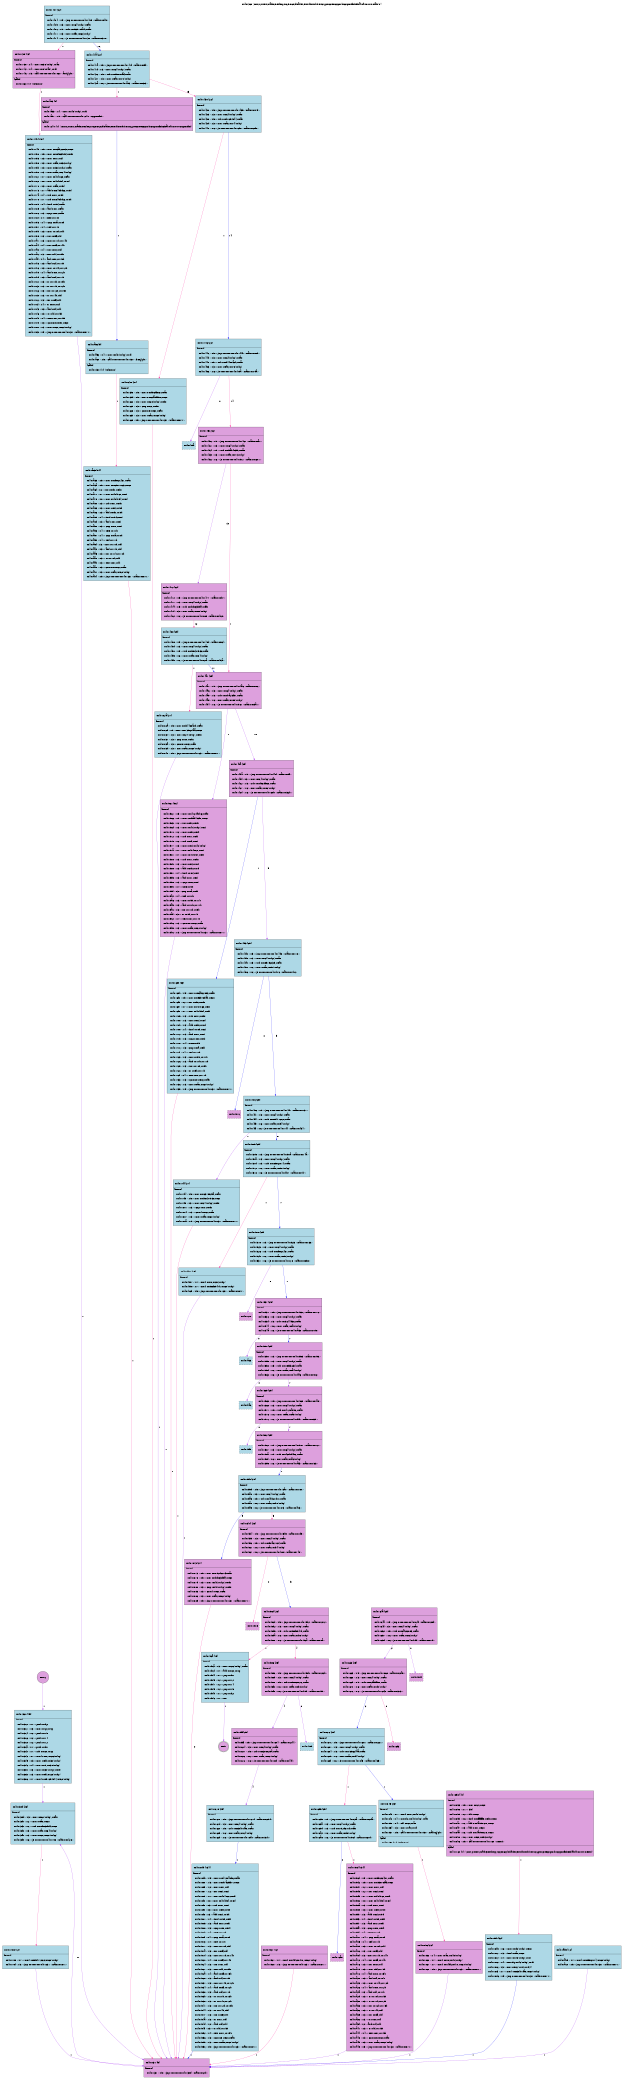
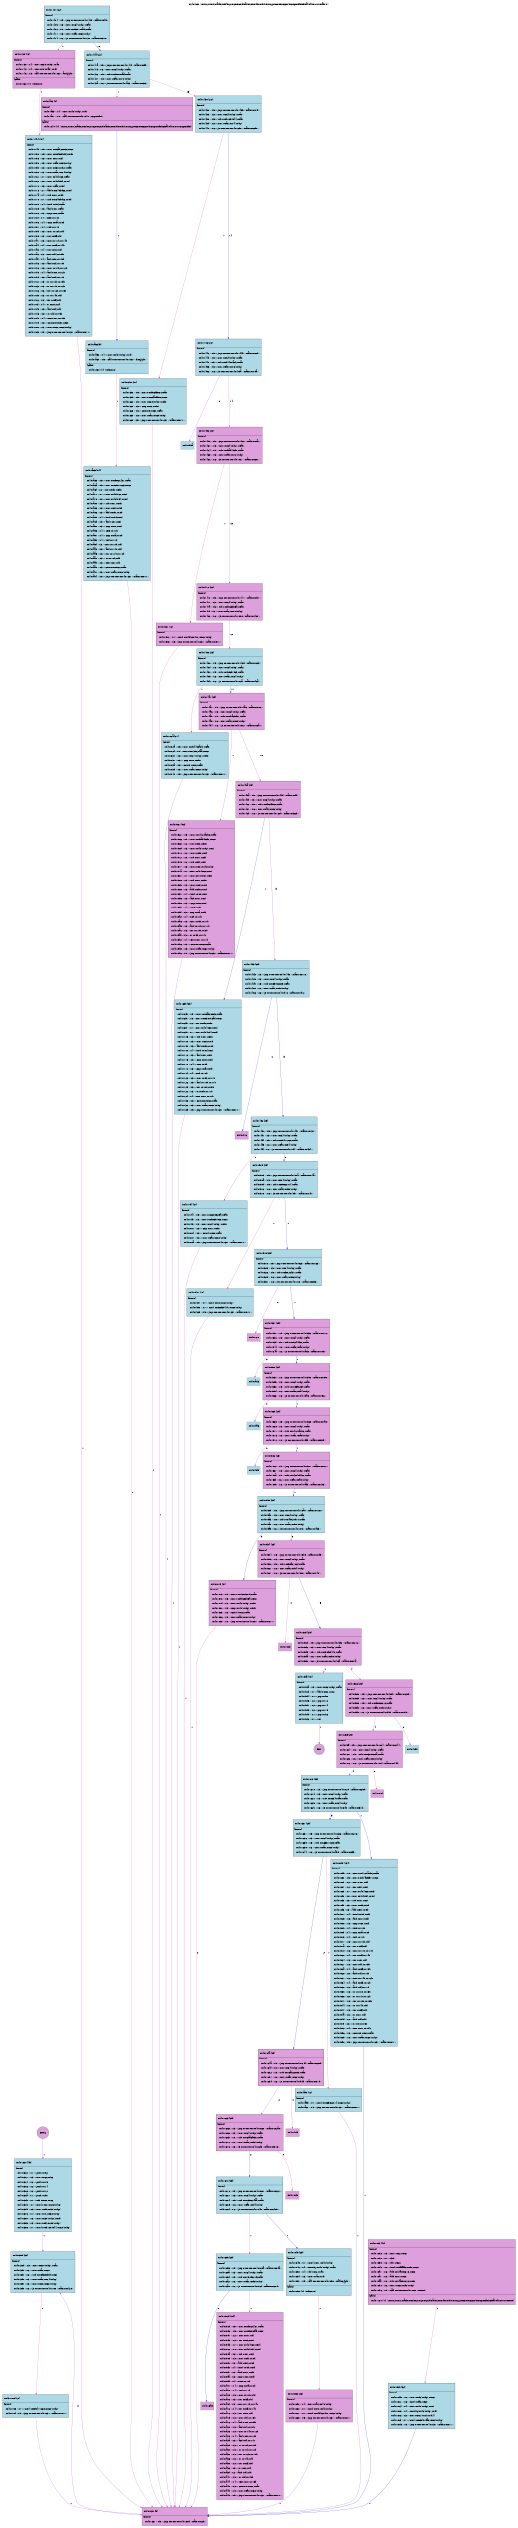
(230, 567) -> (204, 542)
none -> (377, 1794)
none -> (327, 1838)
(279, 2062) -> none
